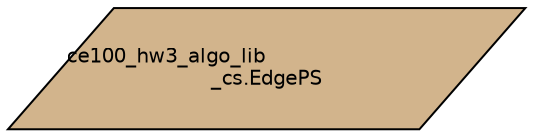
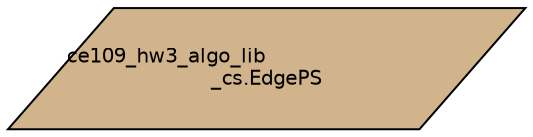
(267, 69) -> (267, 69)
